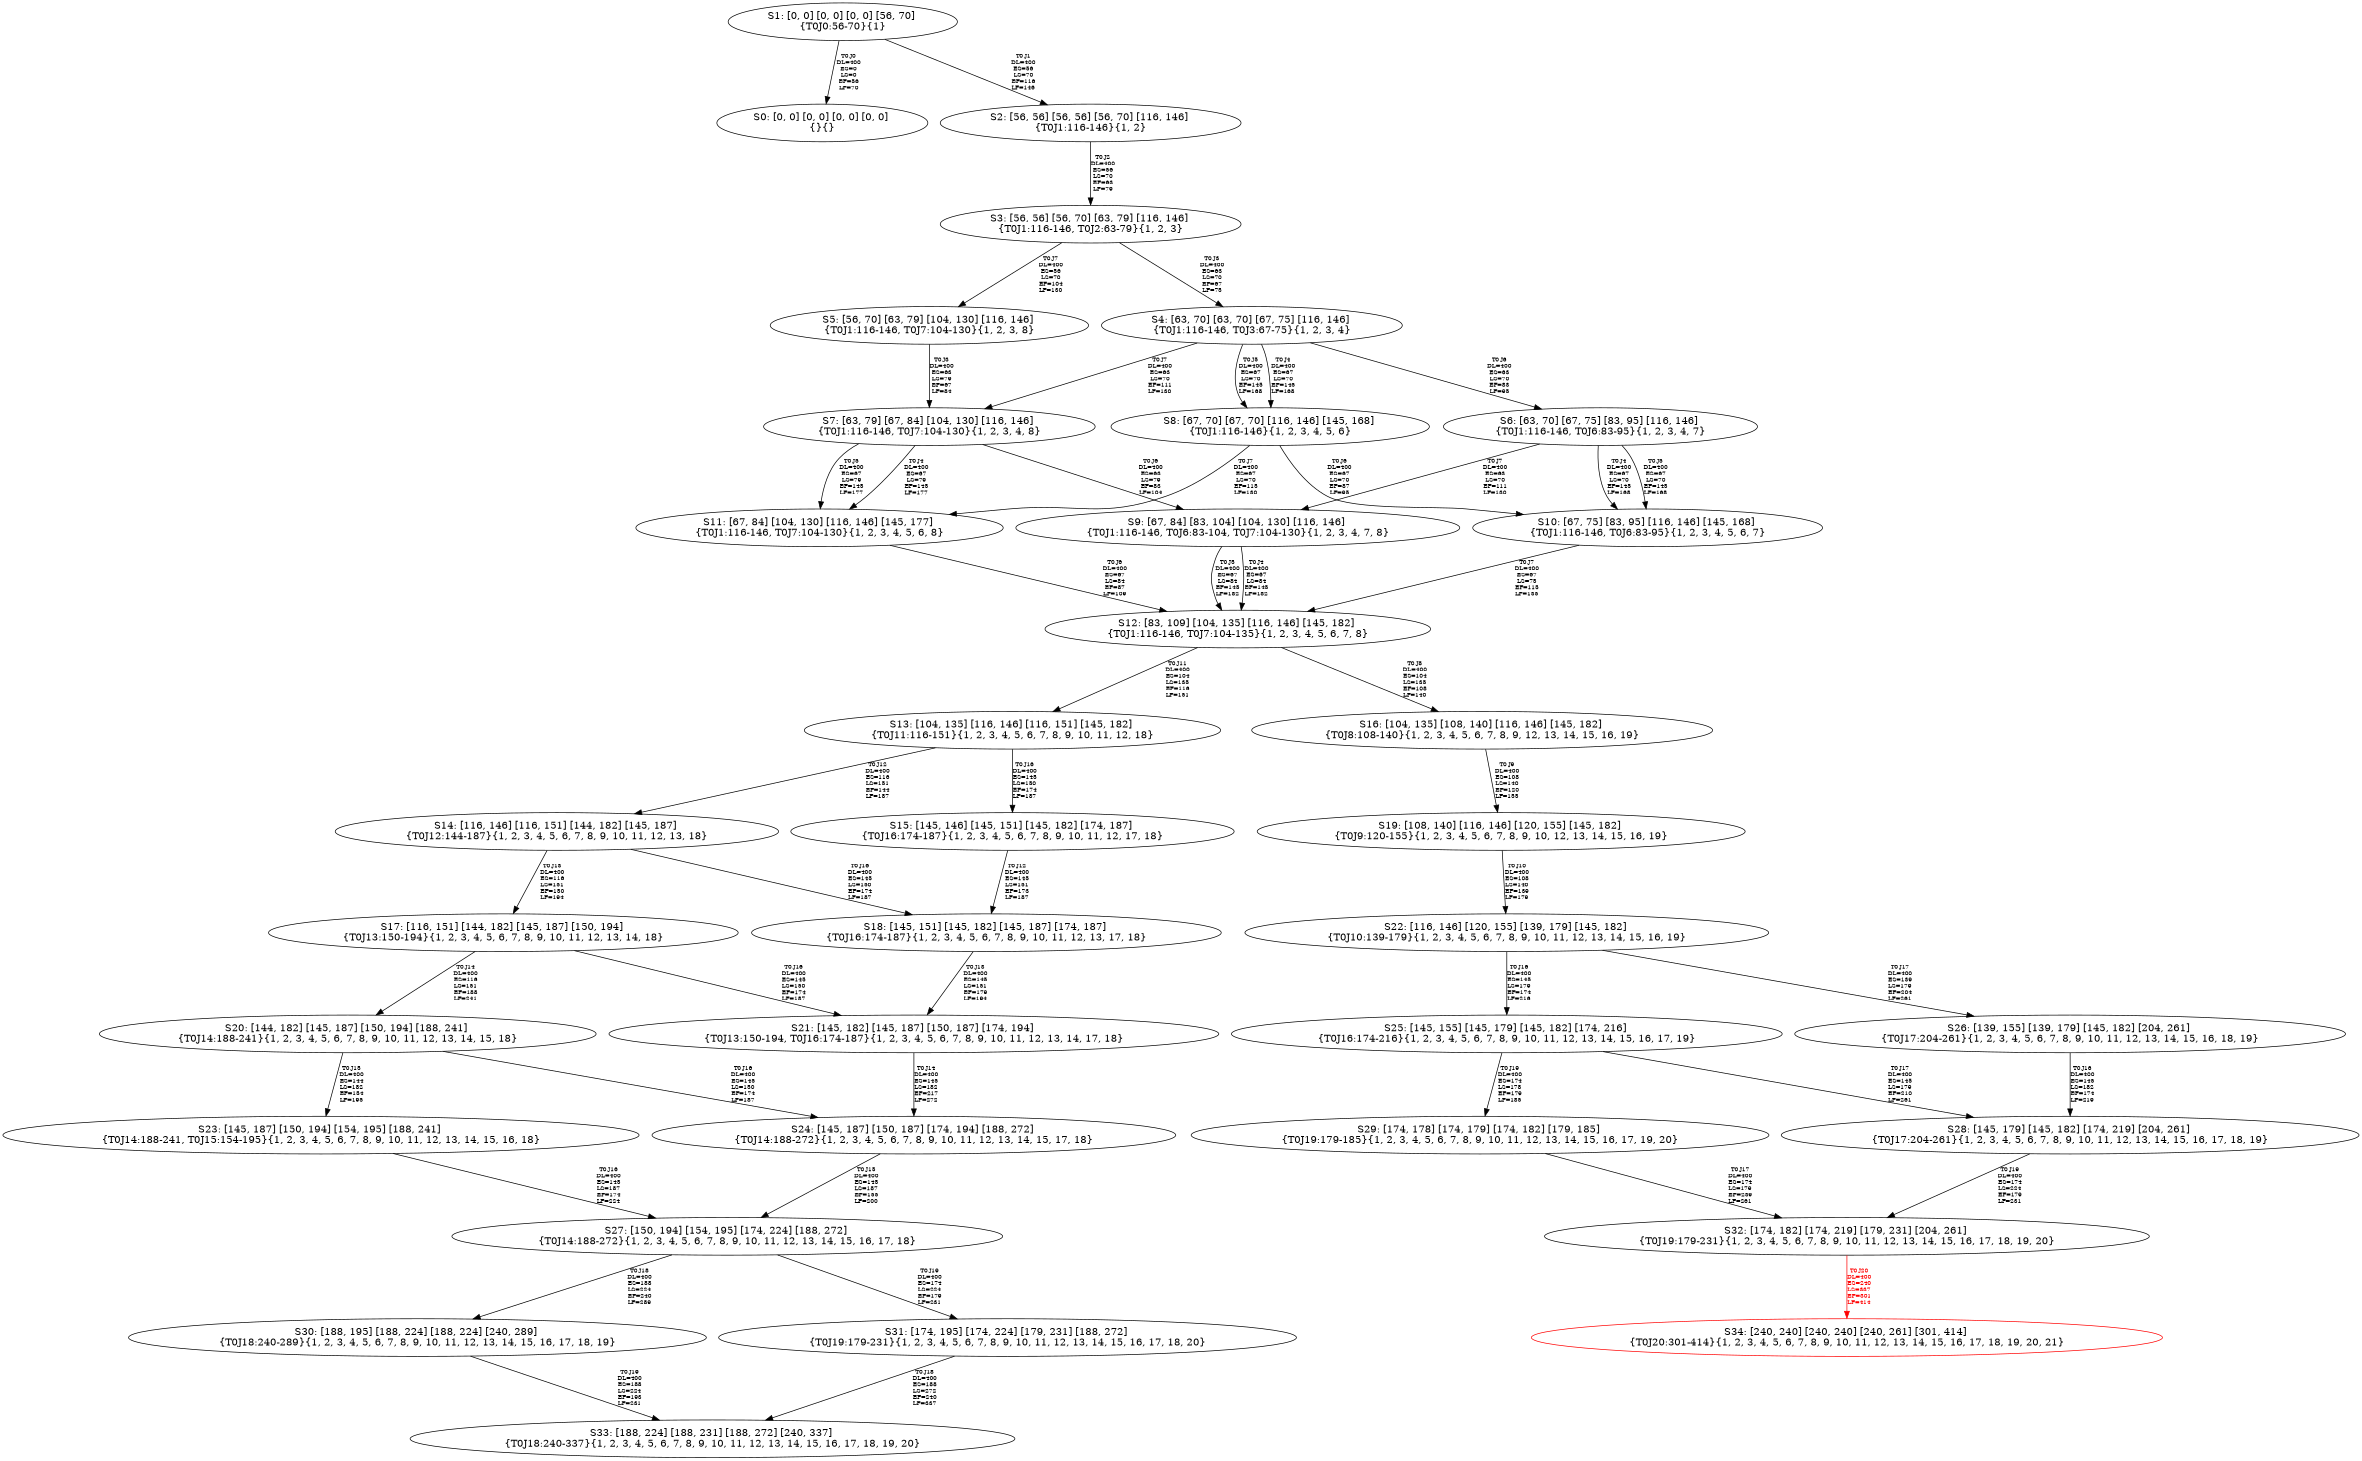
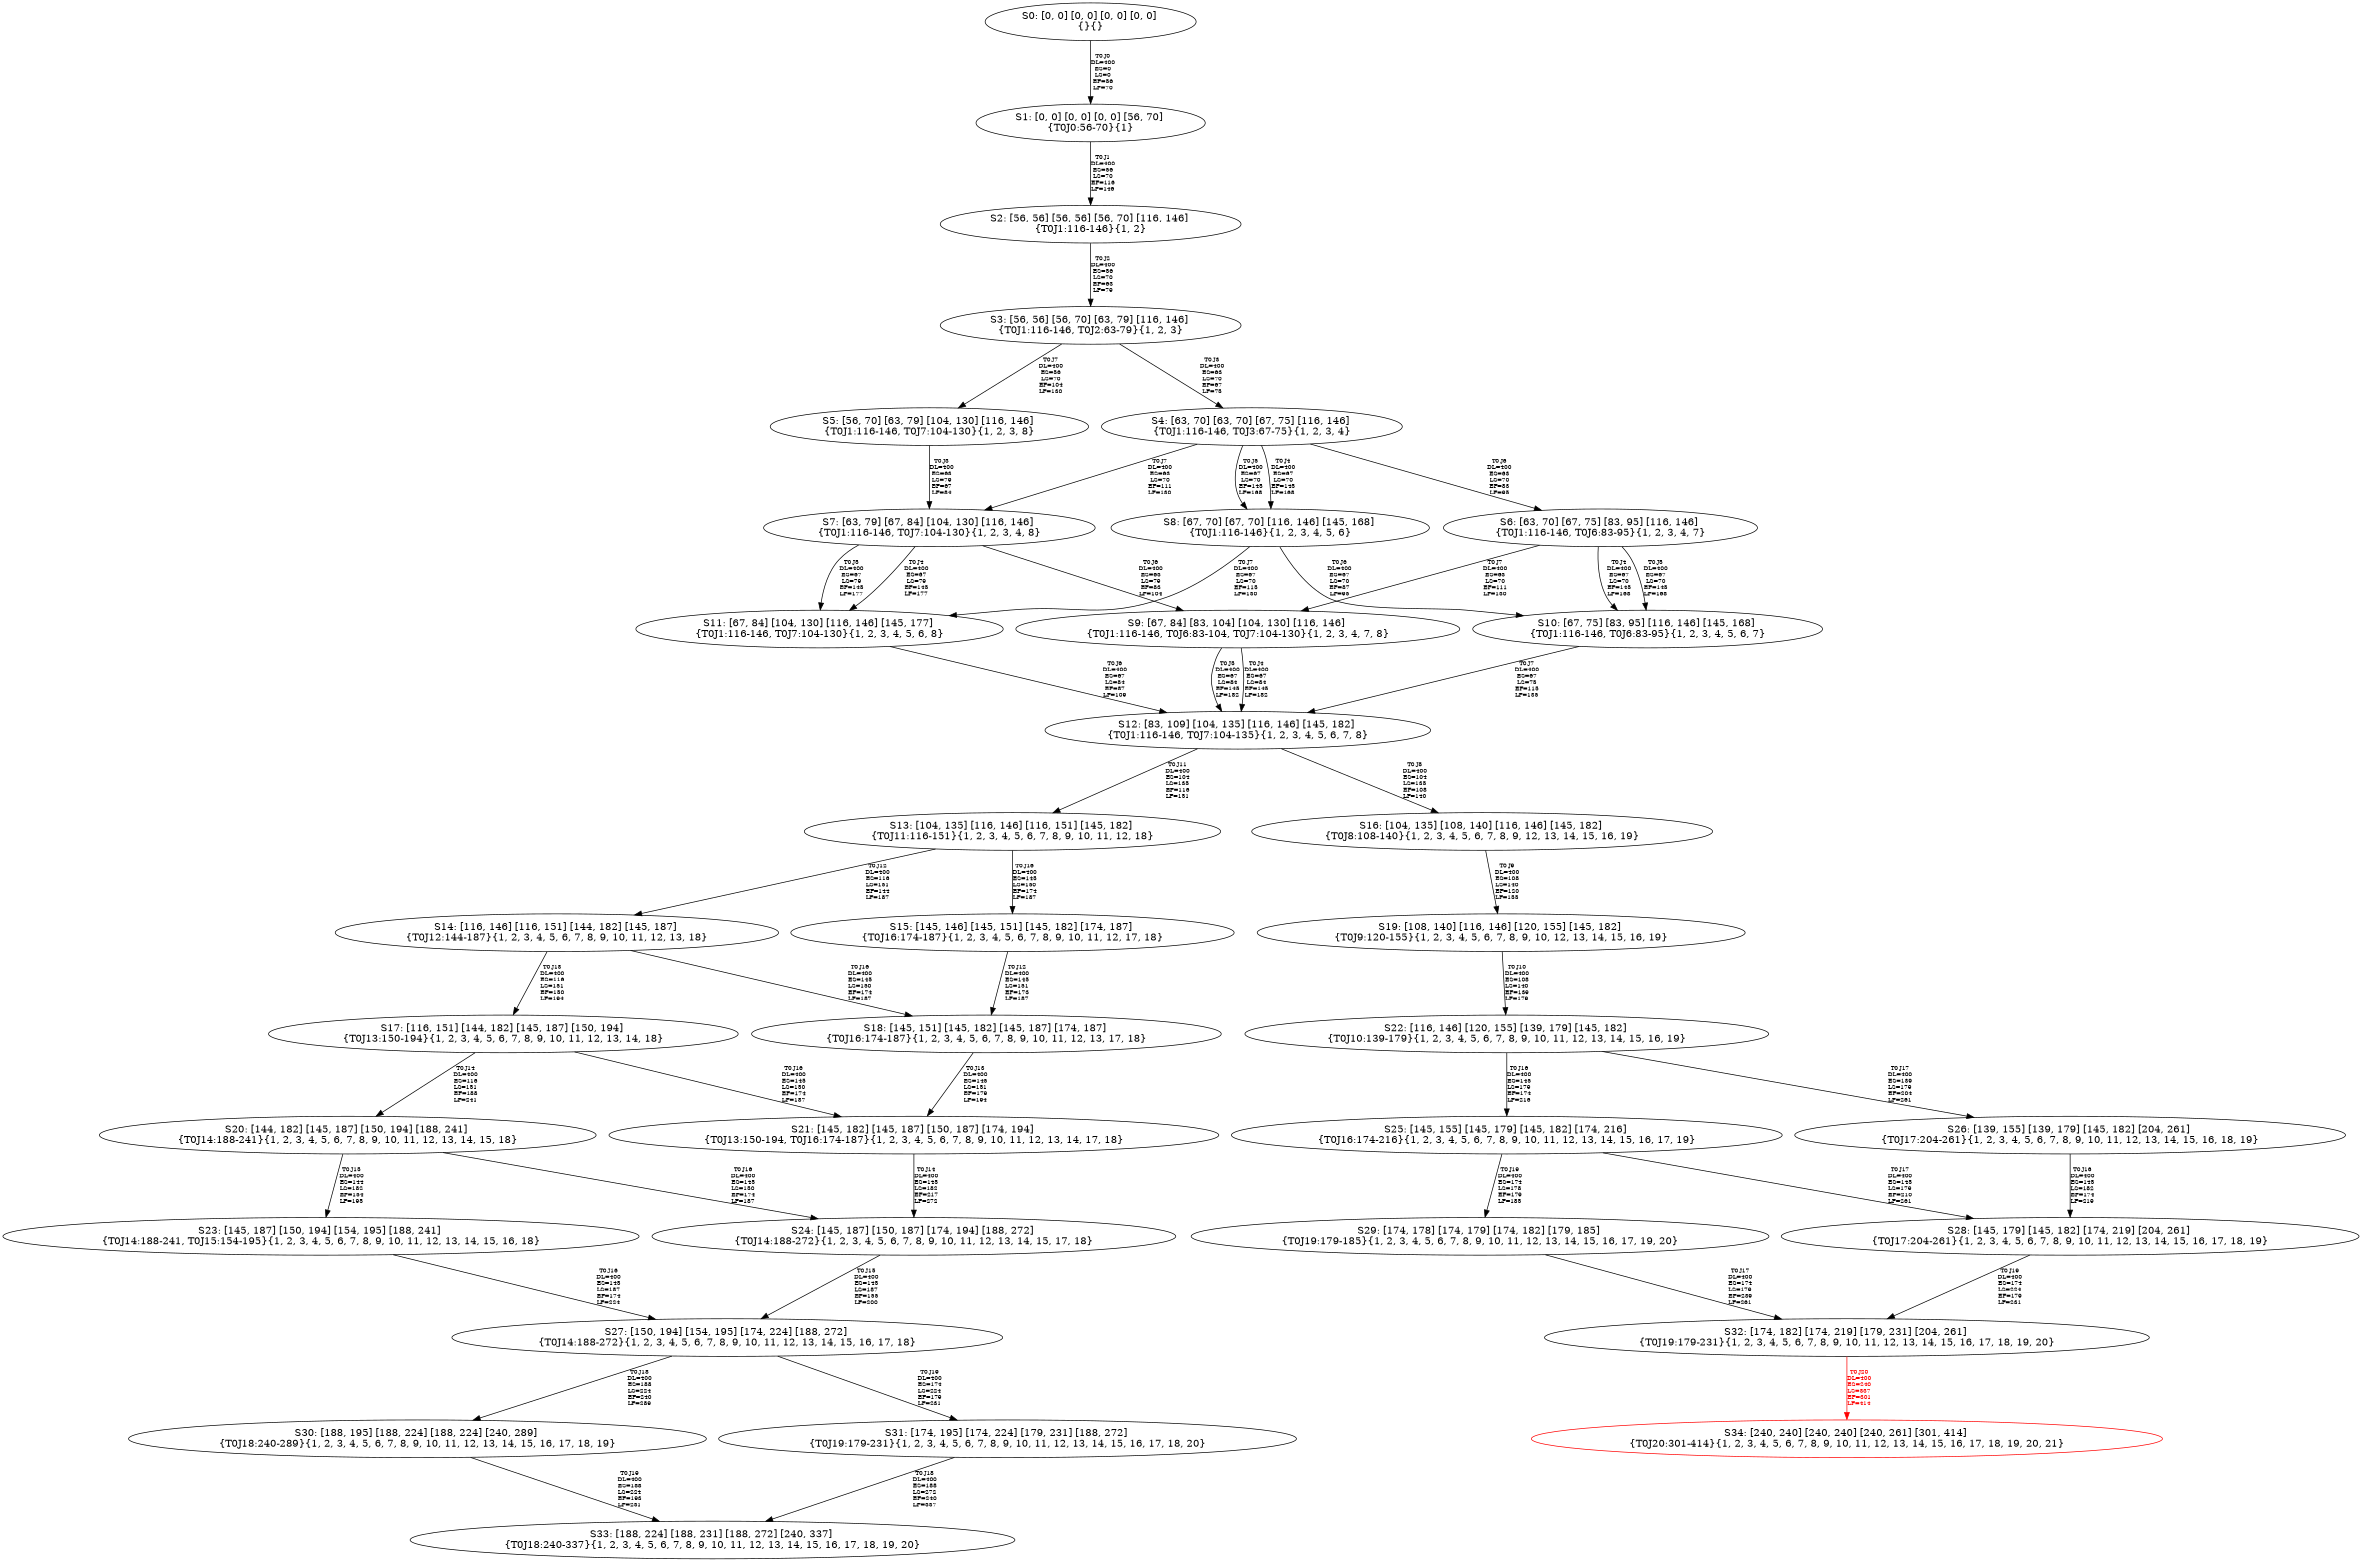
(833, 69) -> (1091, 69)
